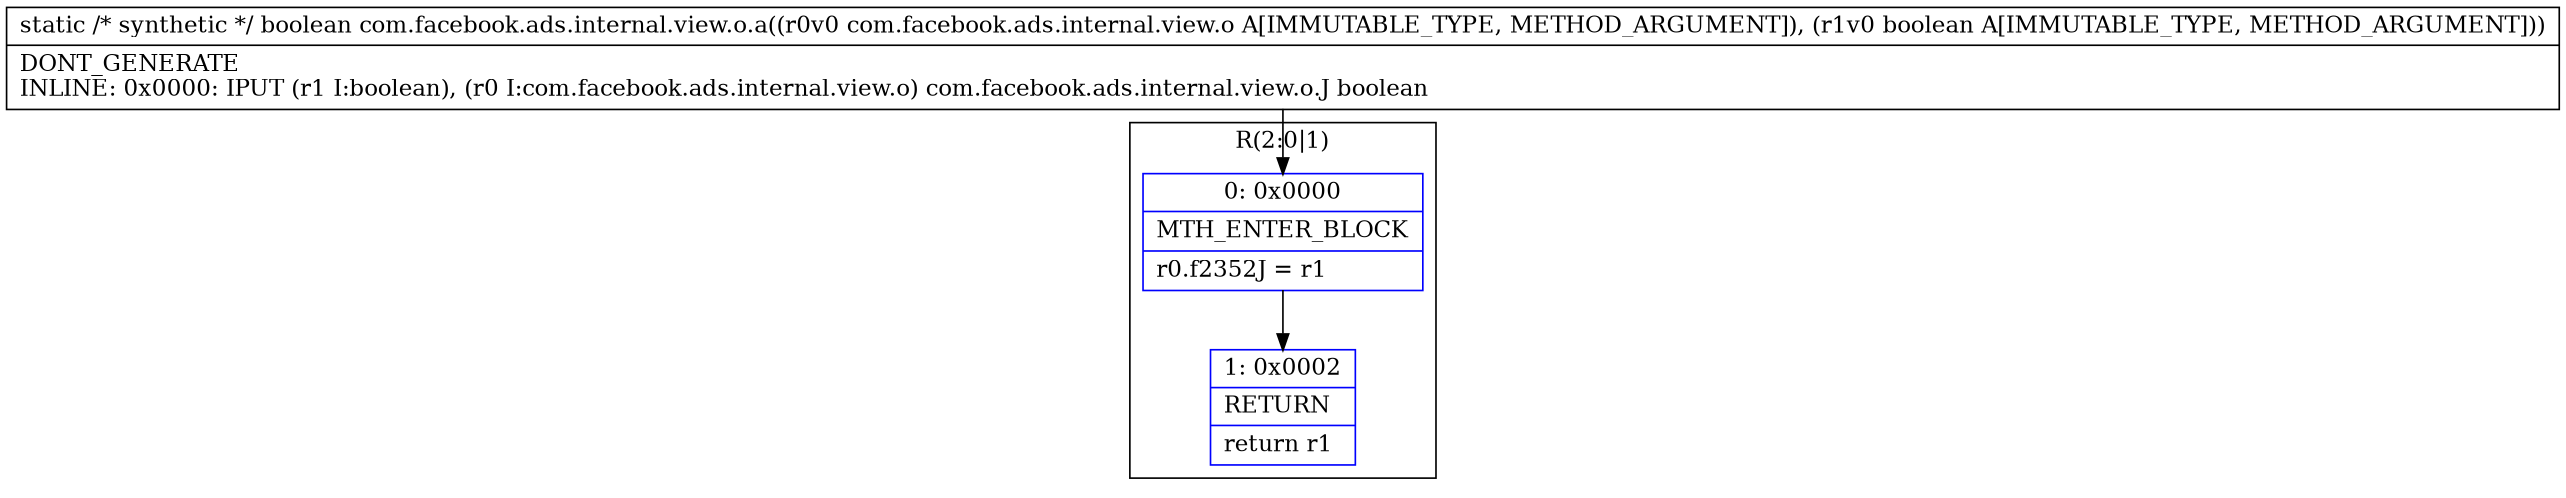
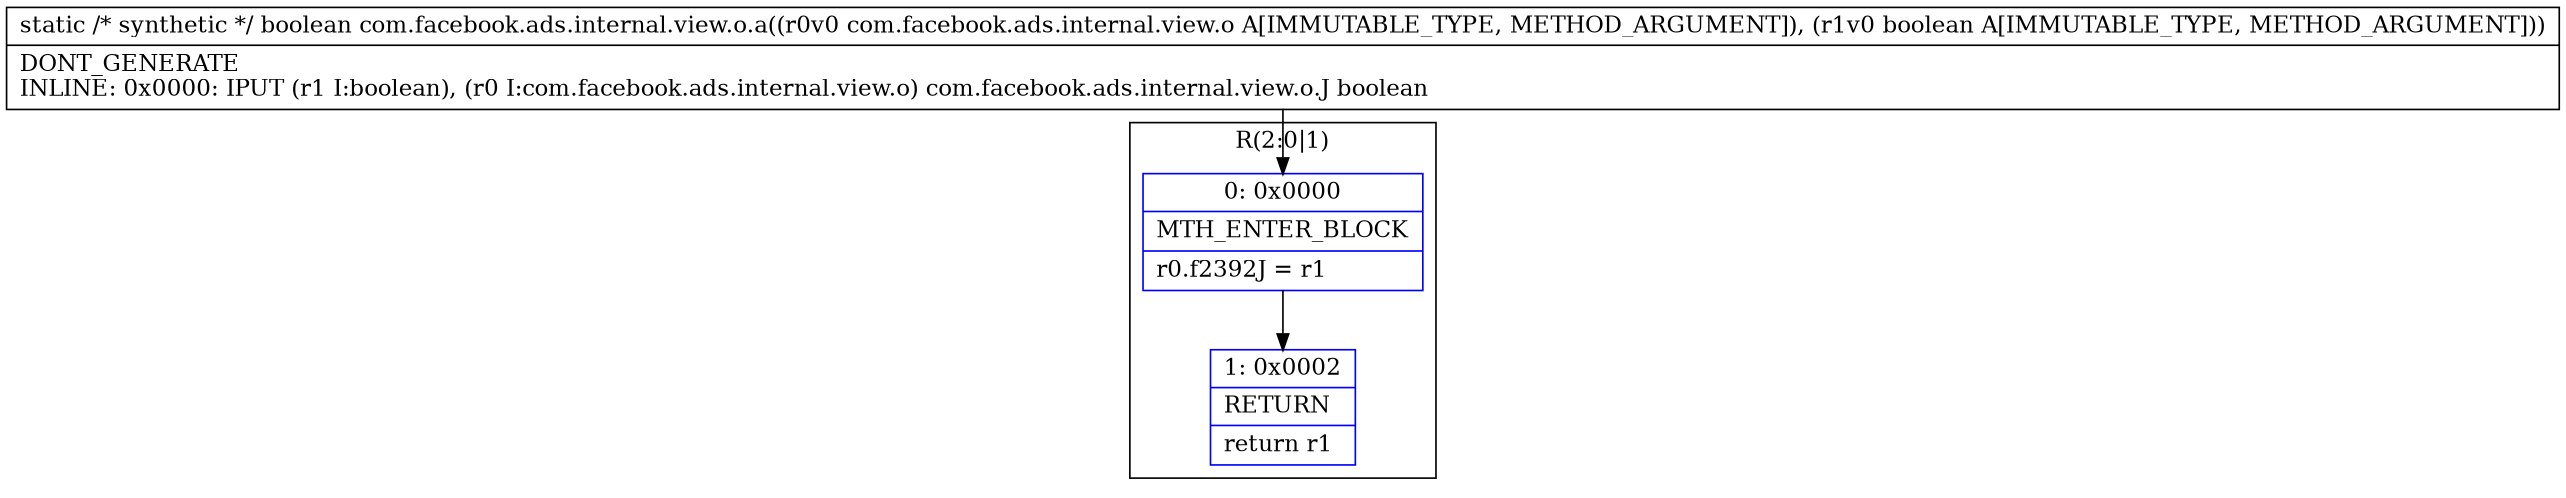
(1242, 270) -> (1242, 270)
